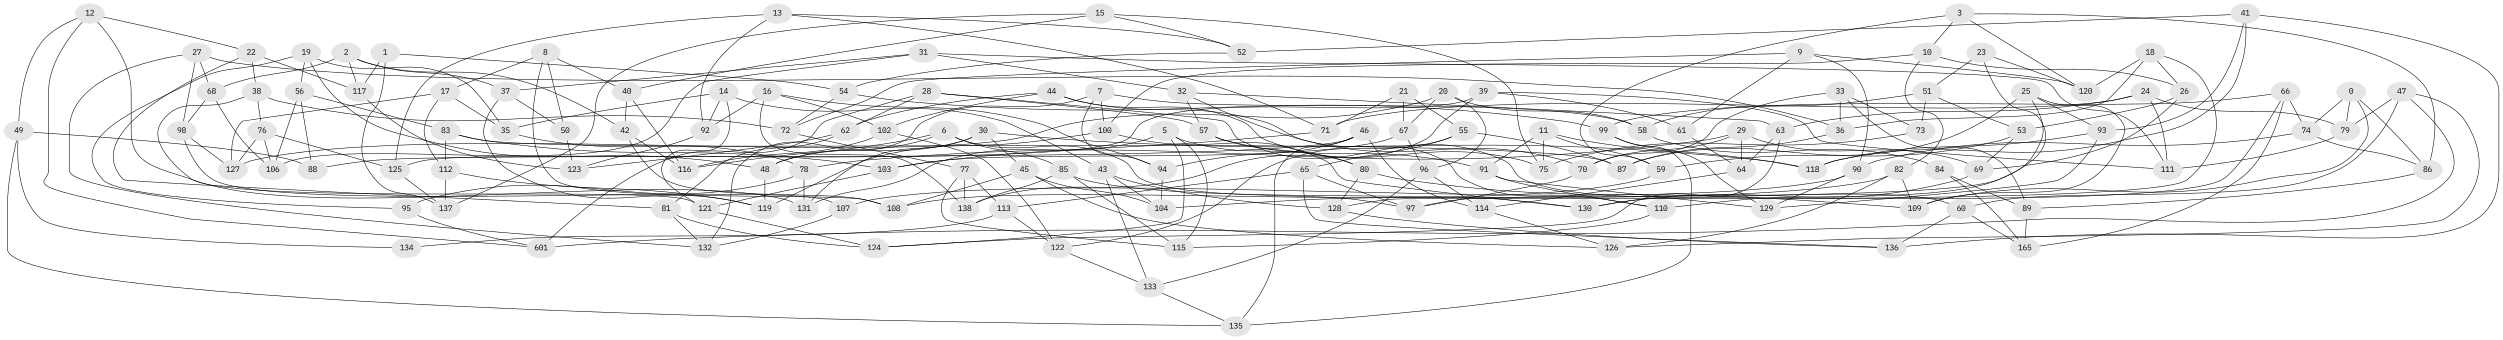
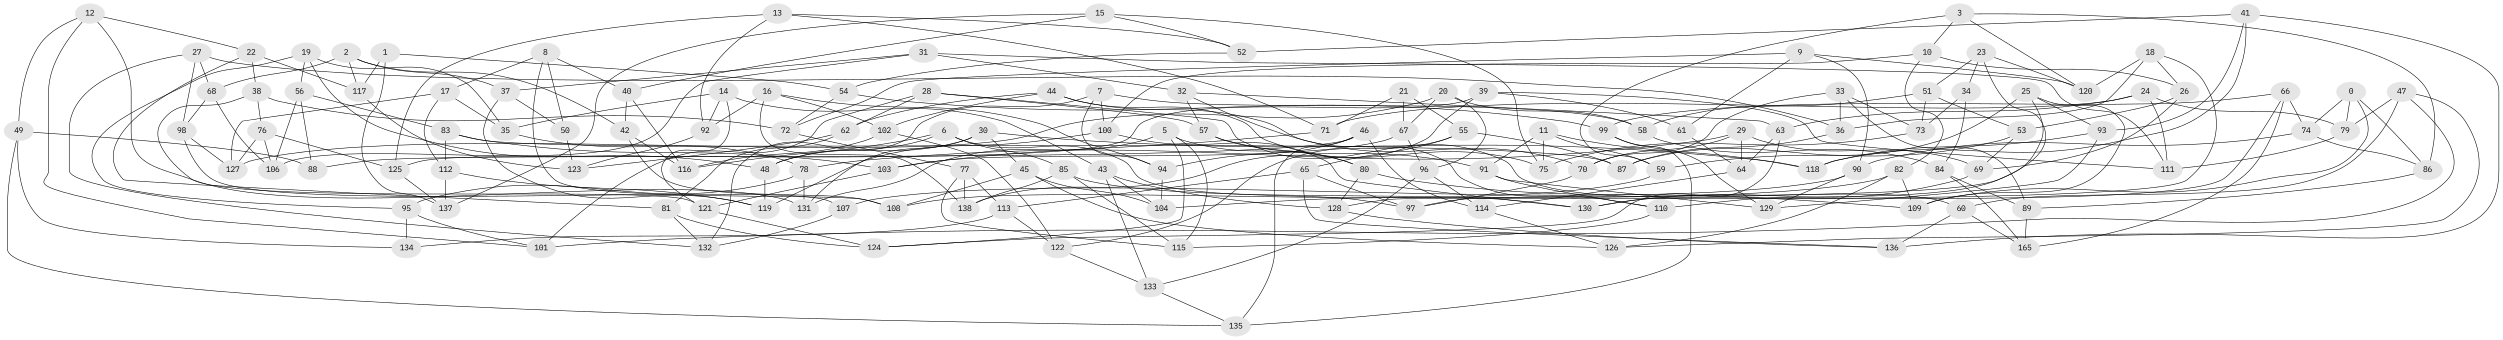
none -> (1966, 92)
none -> (406, 229)
(541, 248) -> (541, 248)
